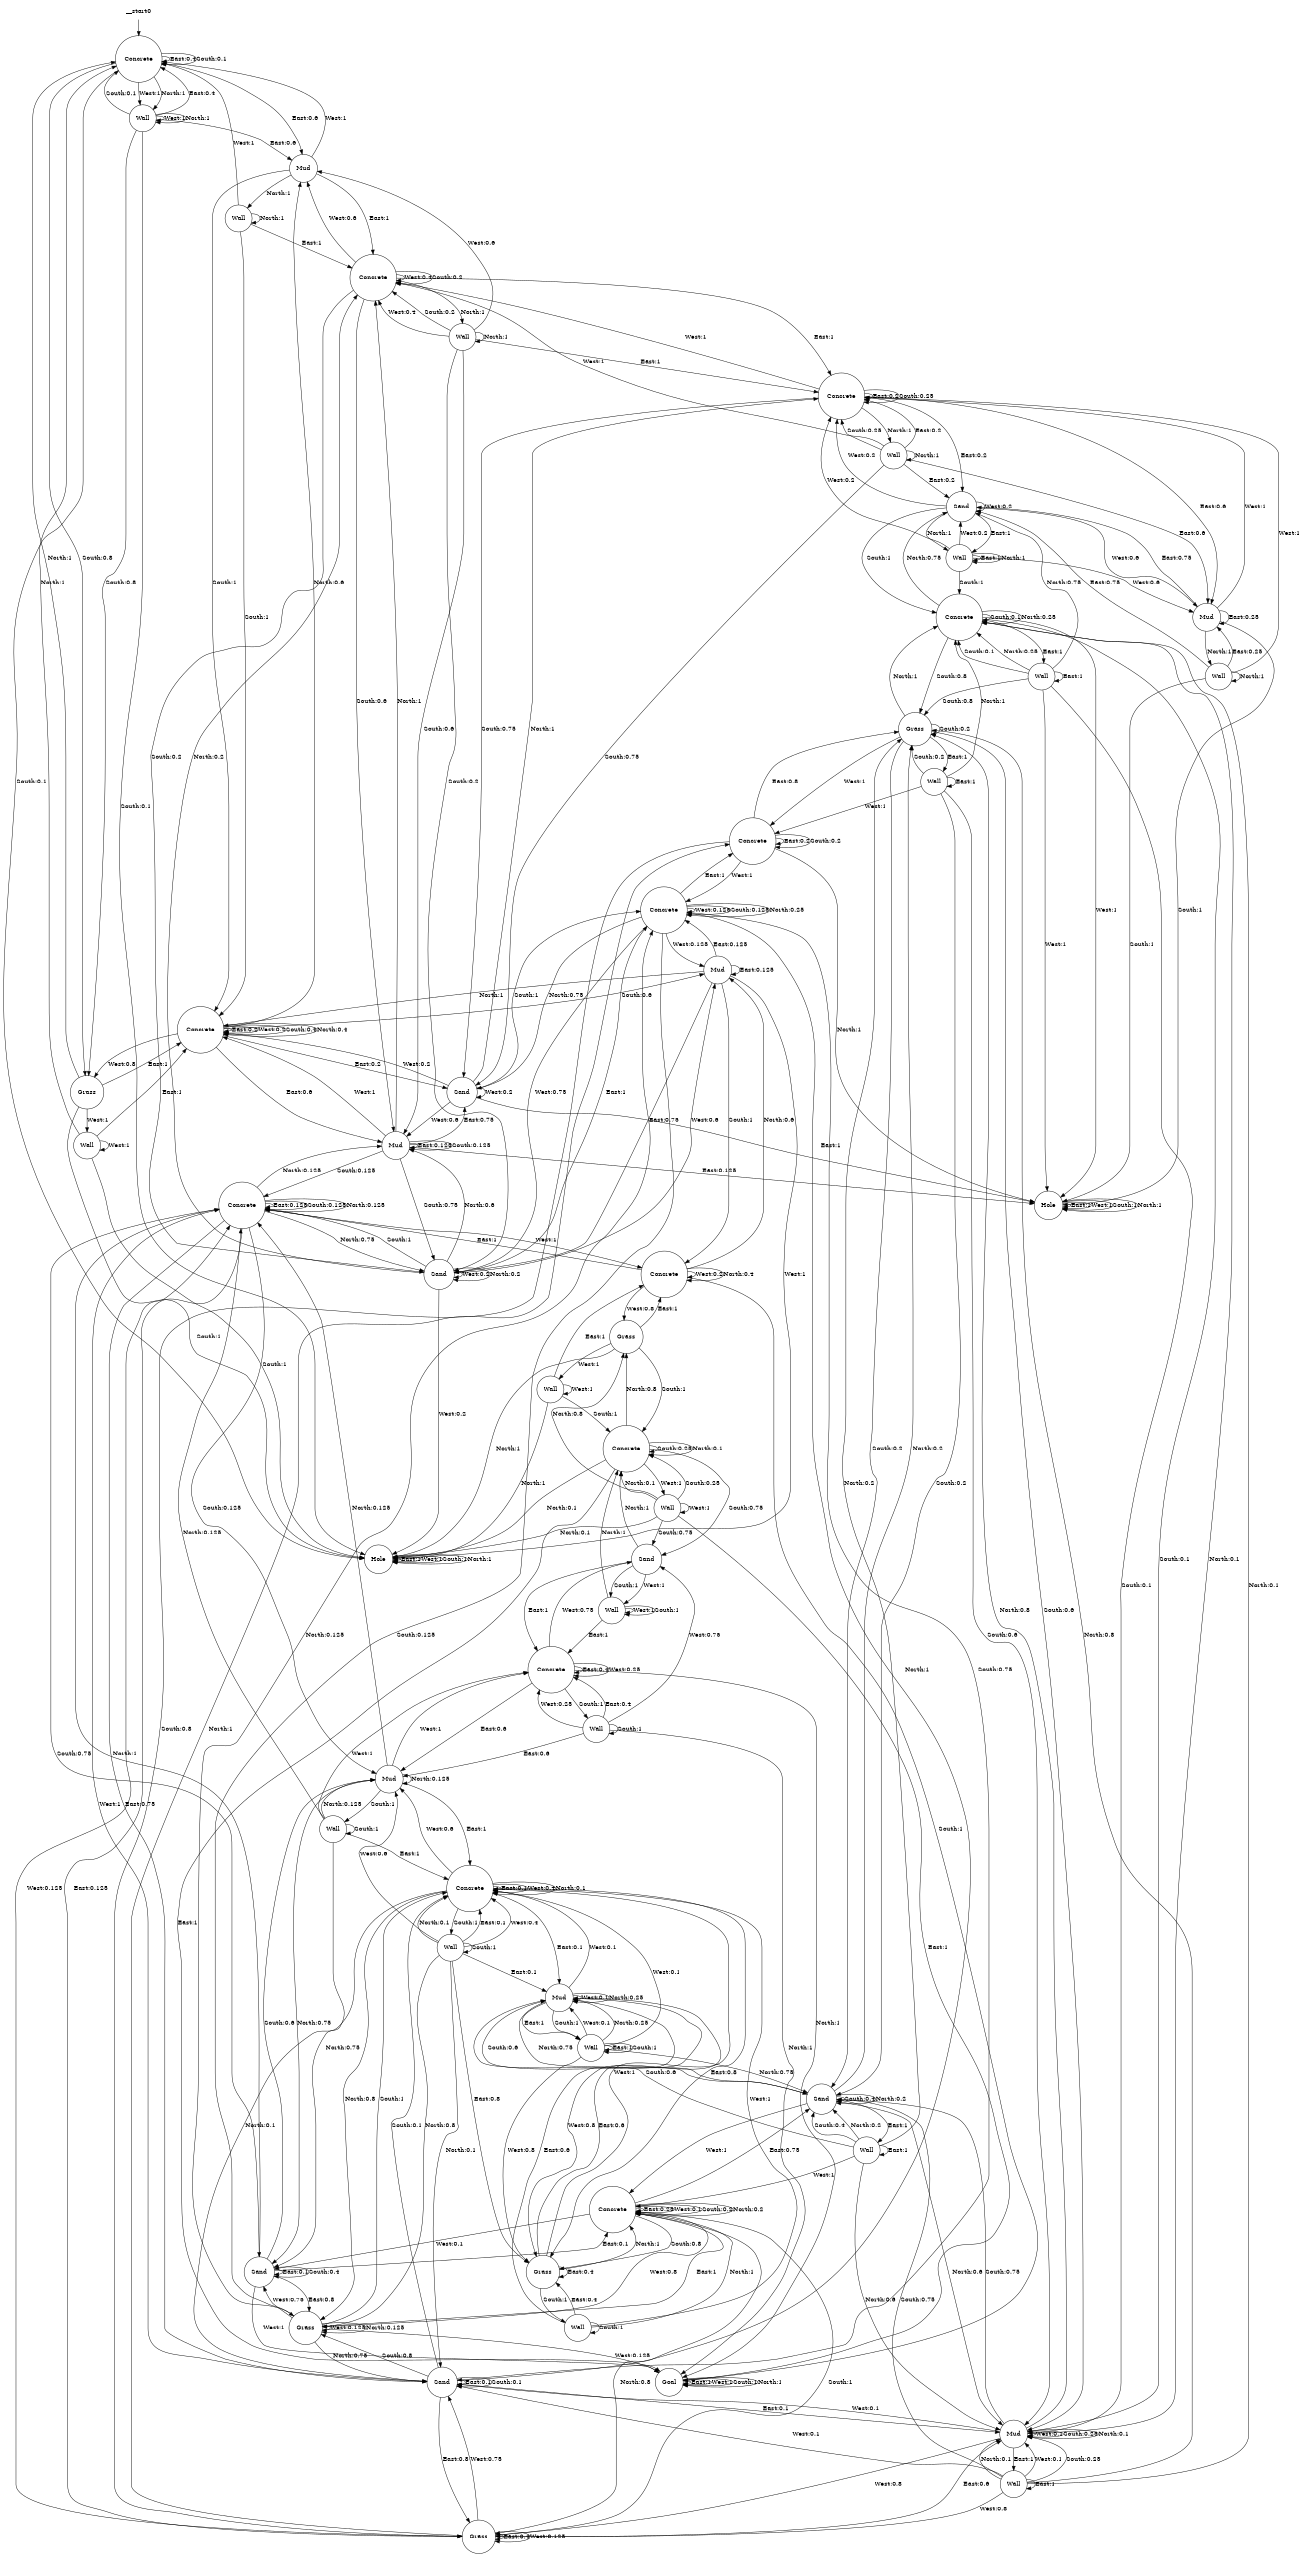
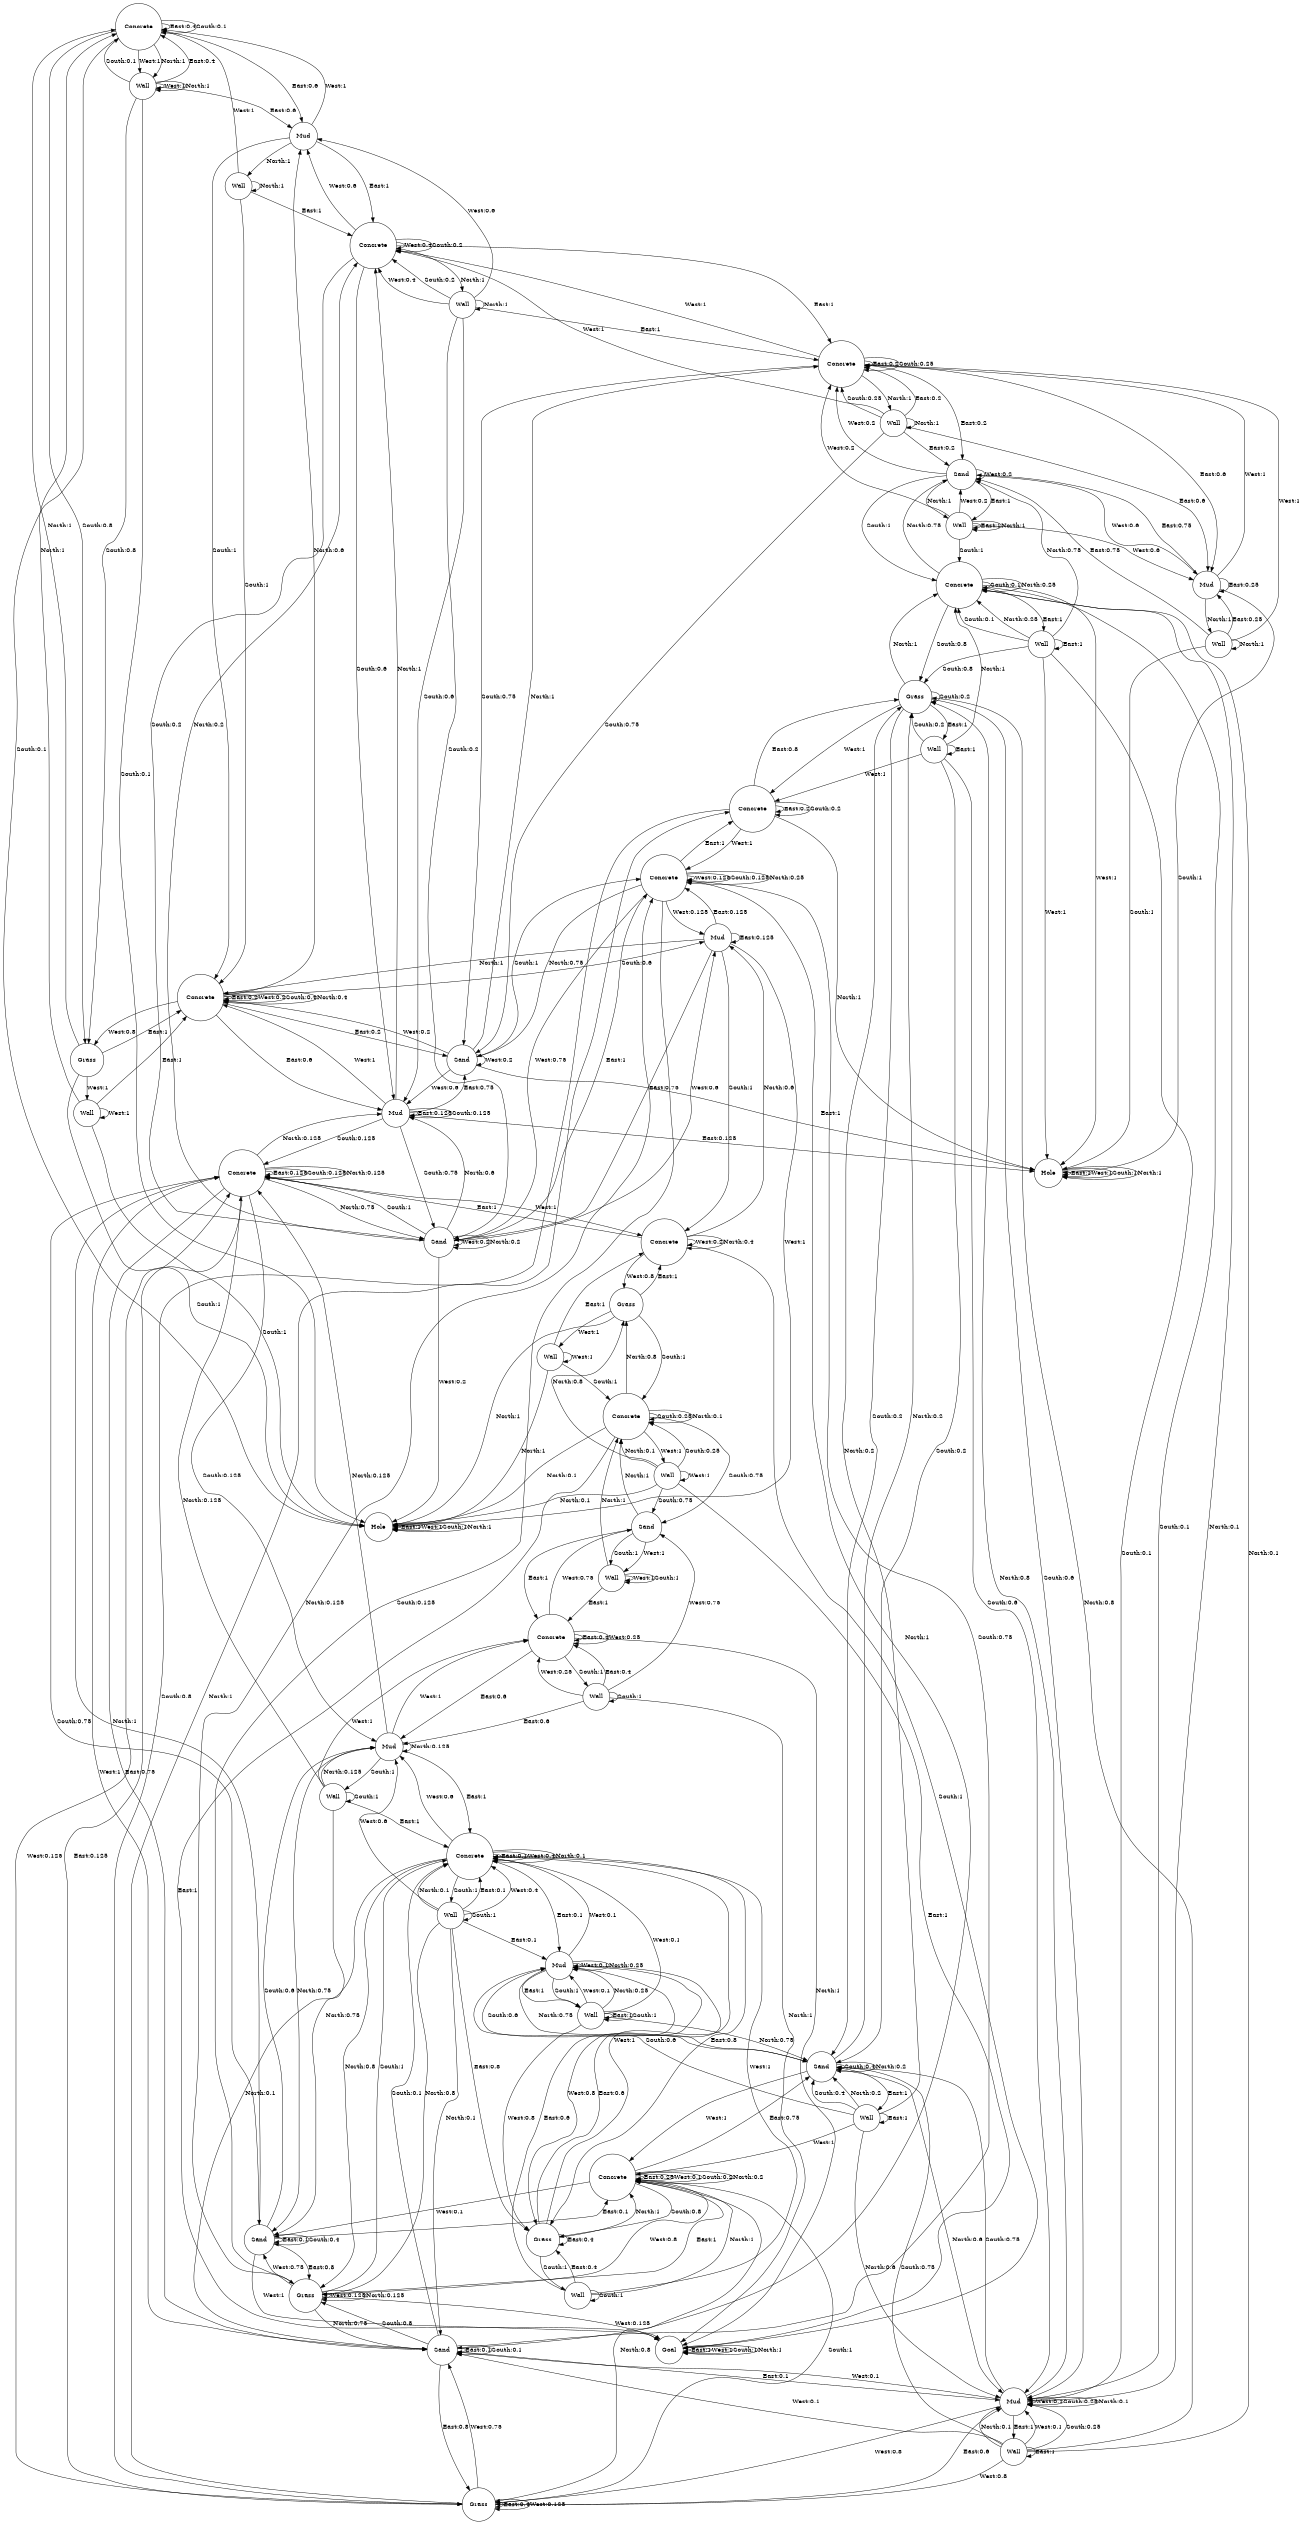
(139, 11) -> none
